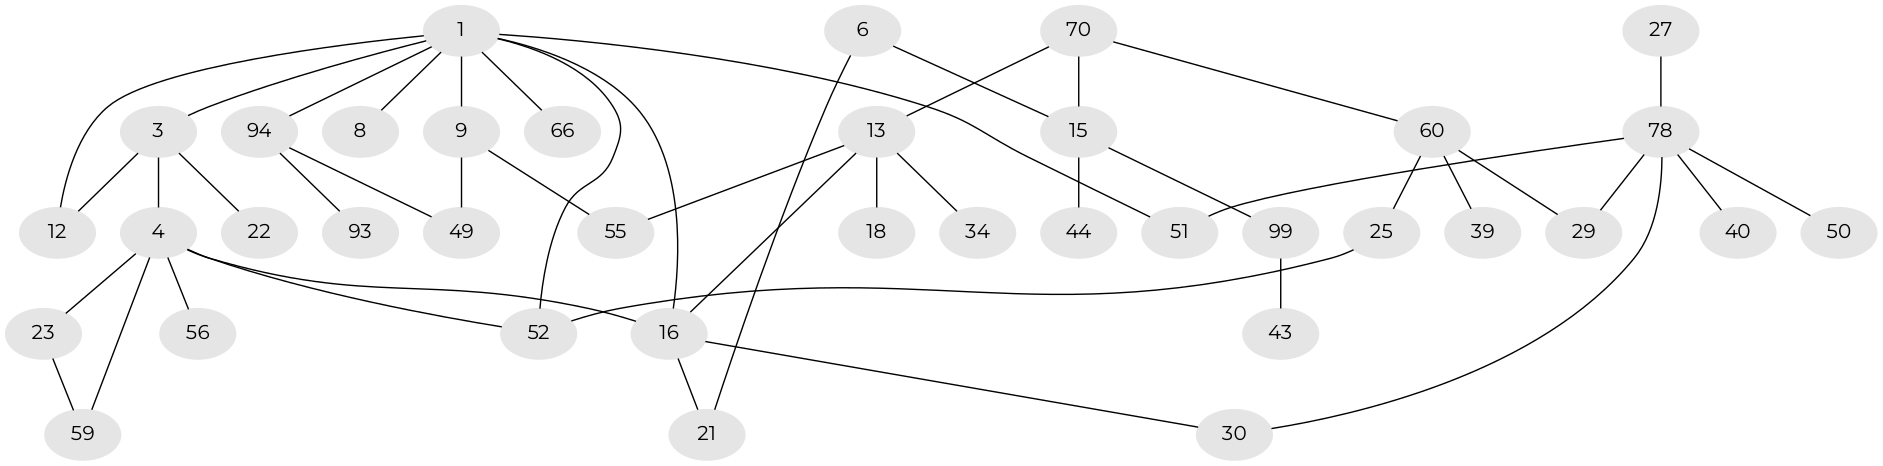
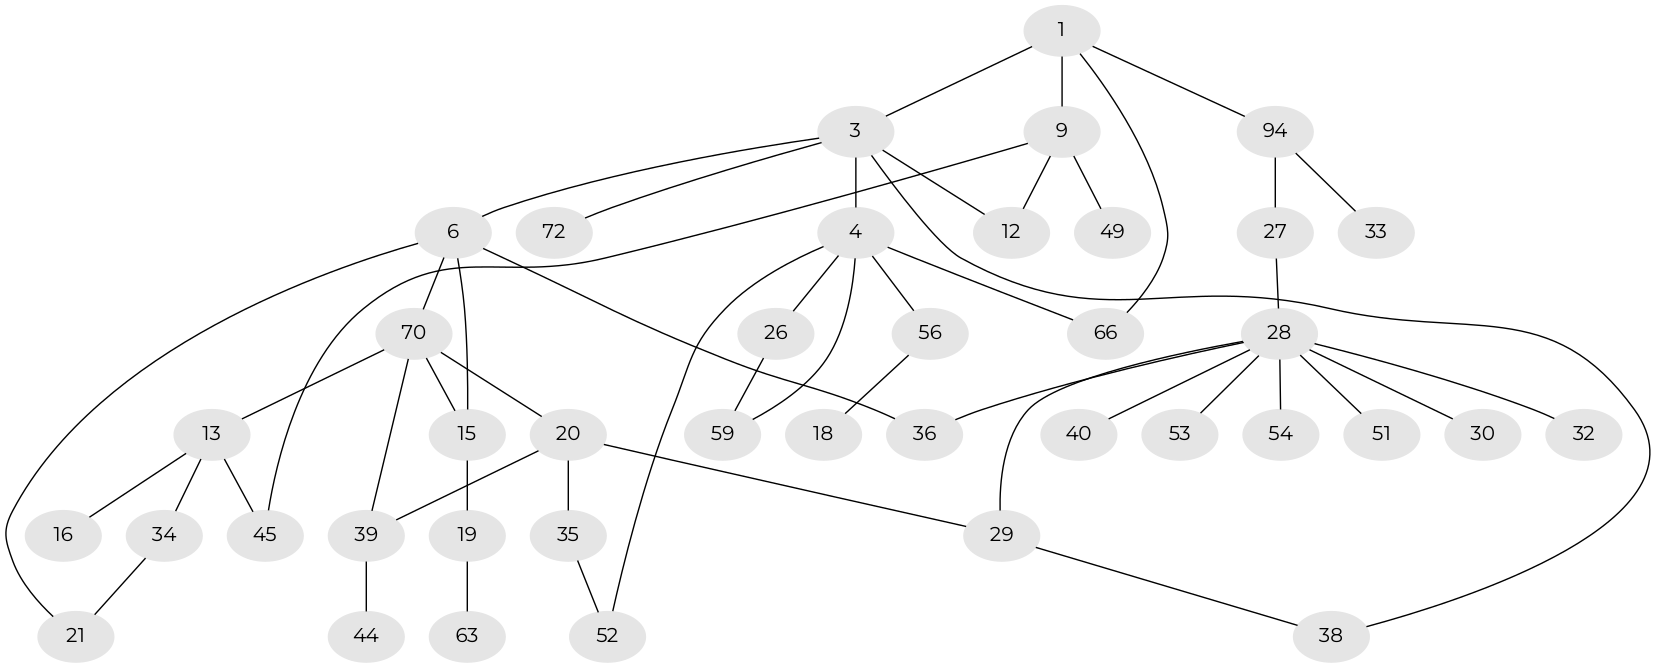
(207, 69) -> (1037, 182)
(821, 78) -> none
(652, 129) -> none
(361, 132) -> none
(1432, 132) -> (568, 435)
(1661, 132) -> (1280, 334)
(616, 150) -> none
none -> (649, 169)
(1079, 173) -> (366, 587)
(360, 182) -> (1275, 183)
(877, 183) -> (877, 384)
(260, 233) -> (554, 233)
(361, 233) -> (1376, 233)
(616, 233) -> (265, 536)
(1281, 233) -> (467, 536)
(1382, 233) -> (568, 536)
(1839, 233) -> (1180, 435)
none -> (434, 283)
(411, 289) -> (980, 284)
(43, 334) -> (776, 334)
(1281, 334) -> (467, 637)
(688, 384) -> (120, 586)
(952, 384) -> none
none -> (390, 435)
none -> (925, 435)
none -> (1281, 435)
none -> (1584, 435)
none -> (1331, 637)
